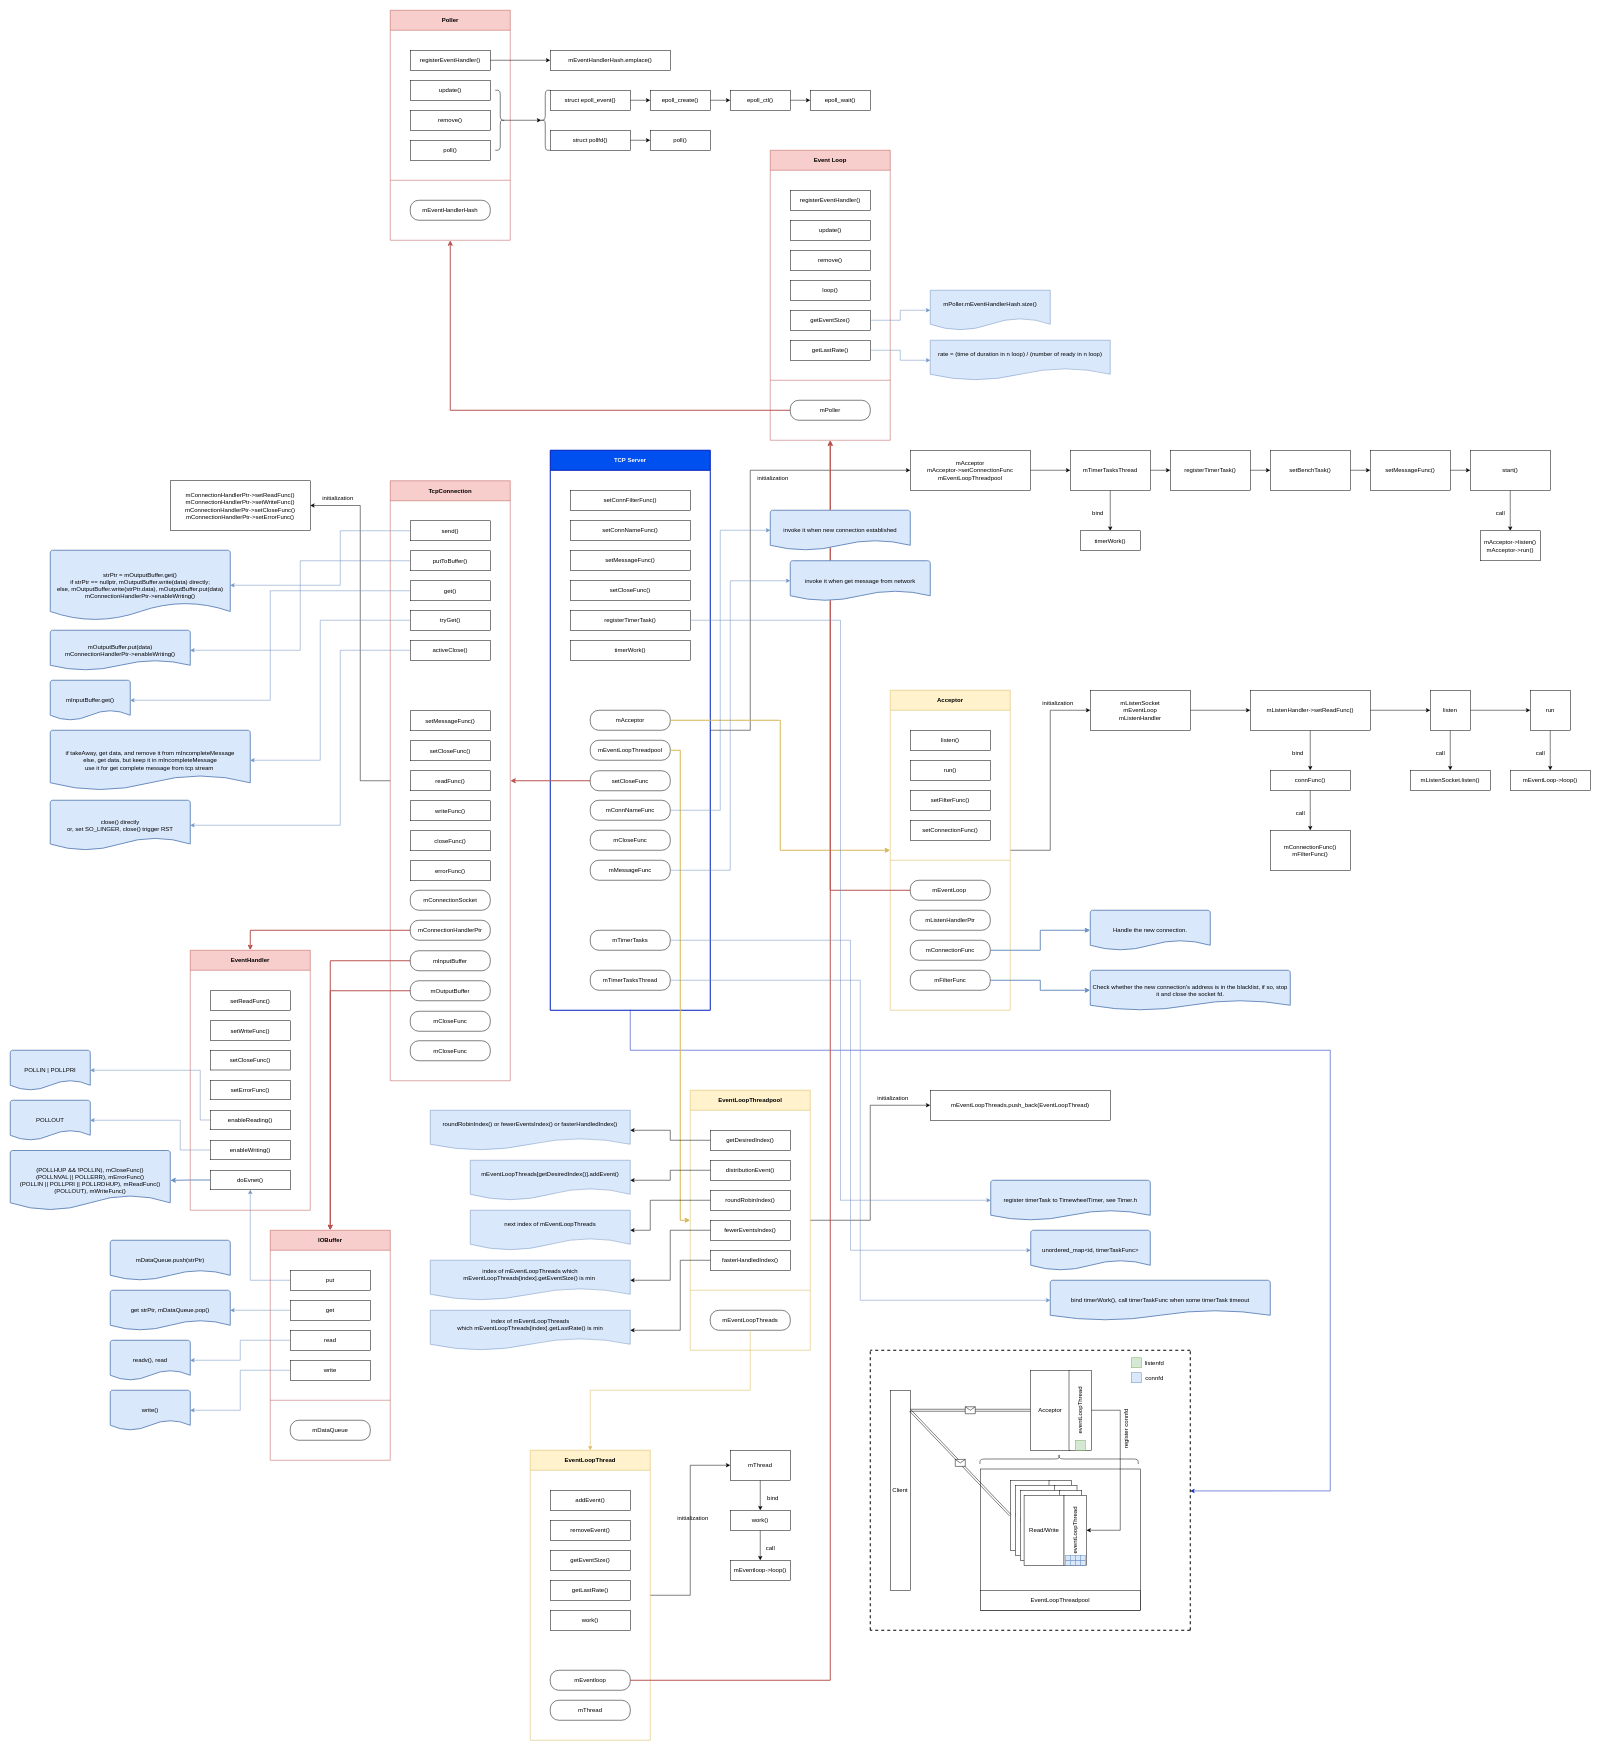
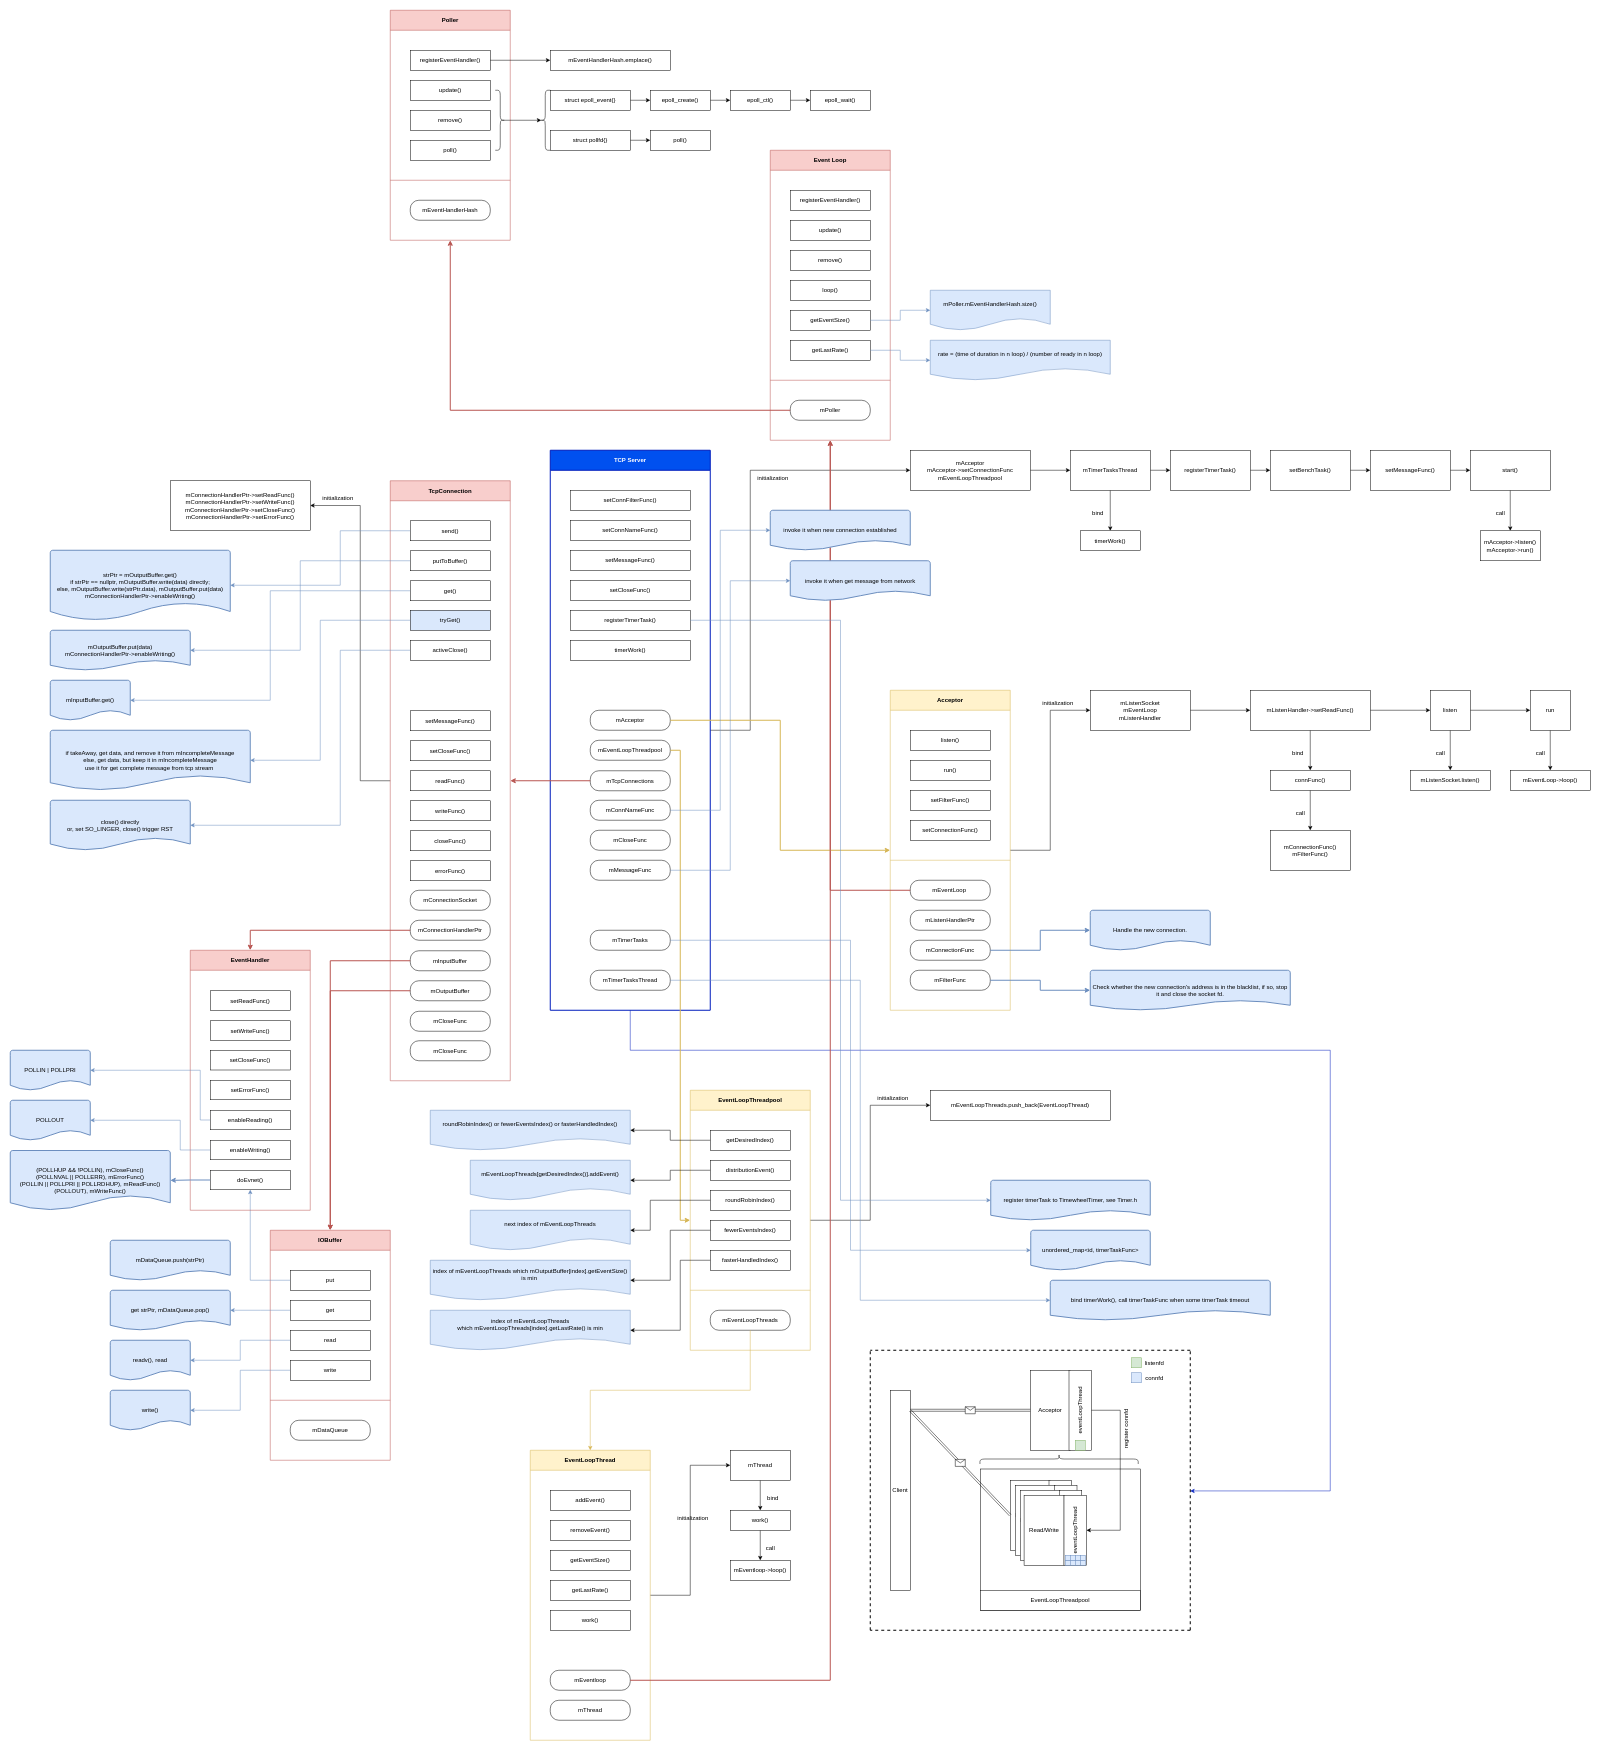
(450, 620) -> (450, 620)
(630, 781) -> (630, 781)
(530, 1274) -> (530, 1274)
